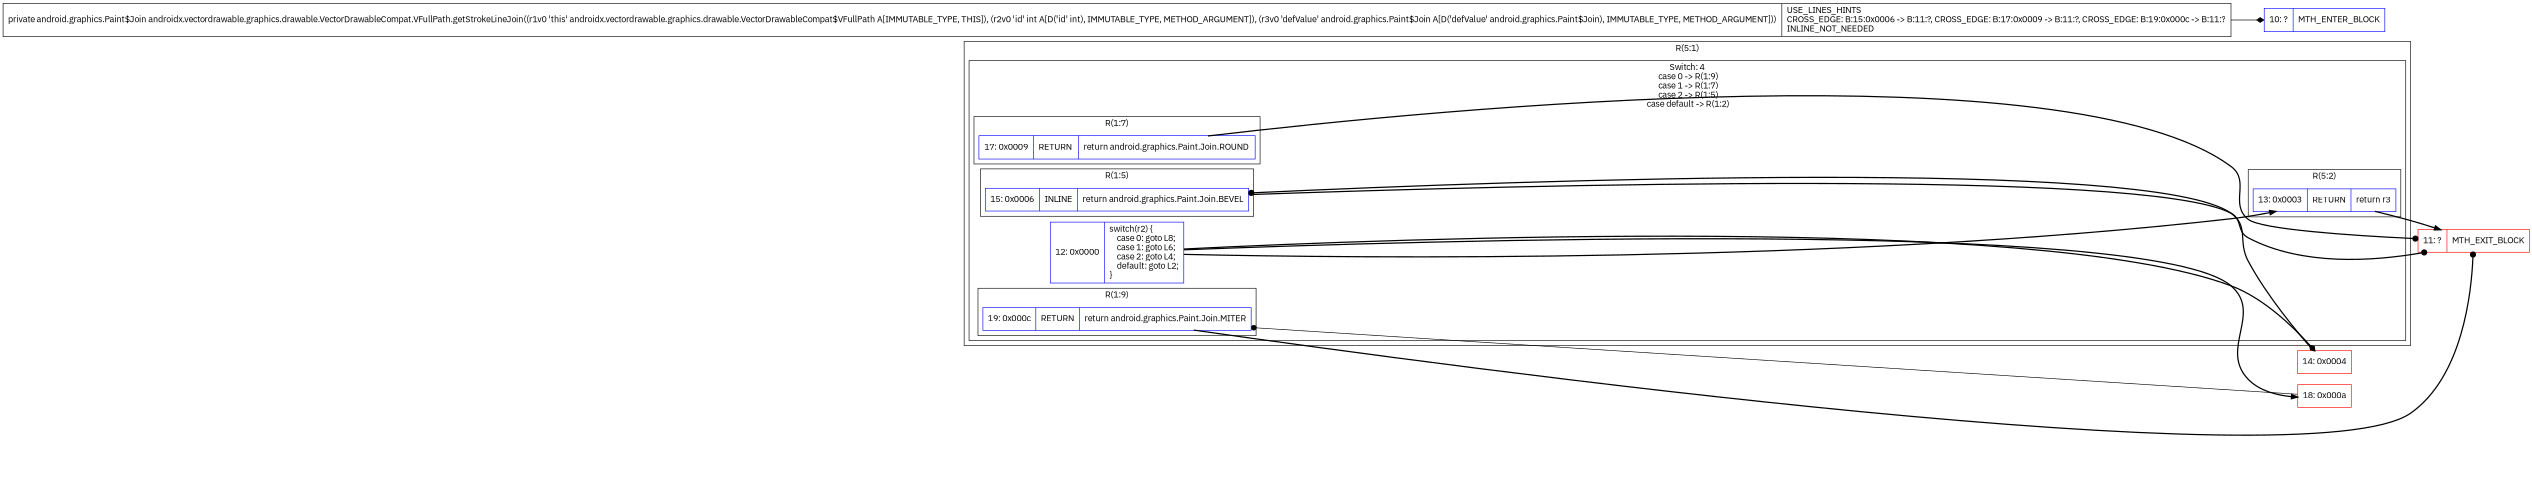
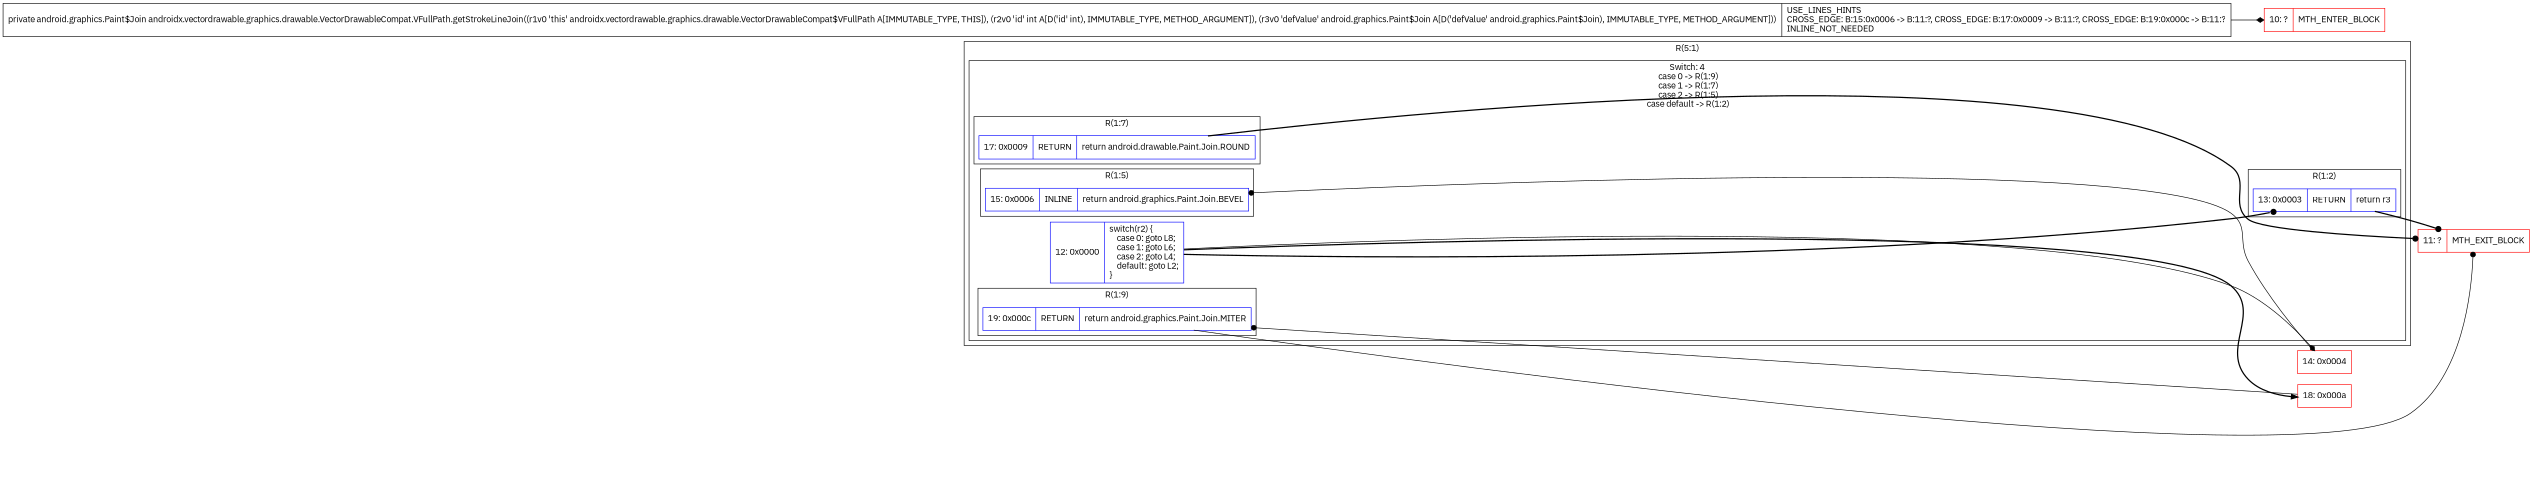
(2325, 20) -> (2325, 20)
(1166, 147) -> (1166, 147)
(1826, 177) -> (1826, 177)
(2325, 177) -> (2325, 177)
(1845, 184) -> none
(2415, 222) -> (2415, 222)
(1759, 237) -> (1759, 237)
(1728, 252) -> (1728, 252)
(1888, 414) -> (1888, 414)
